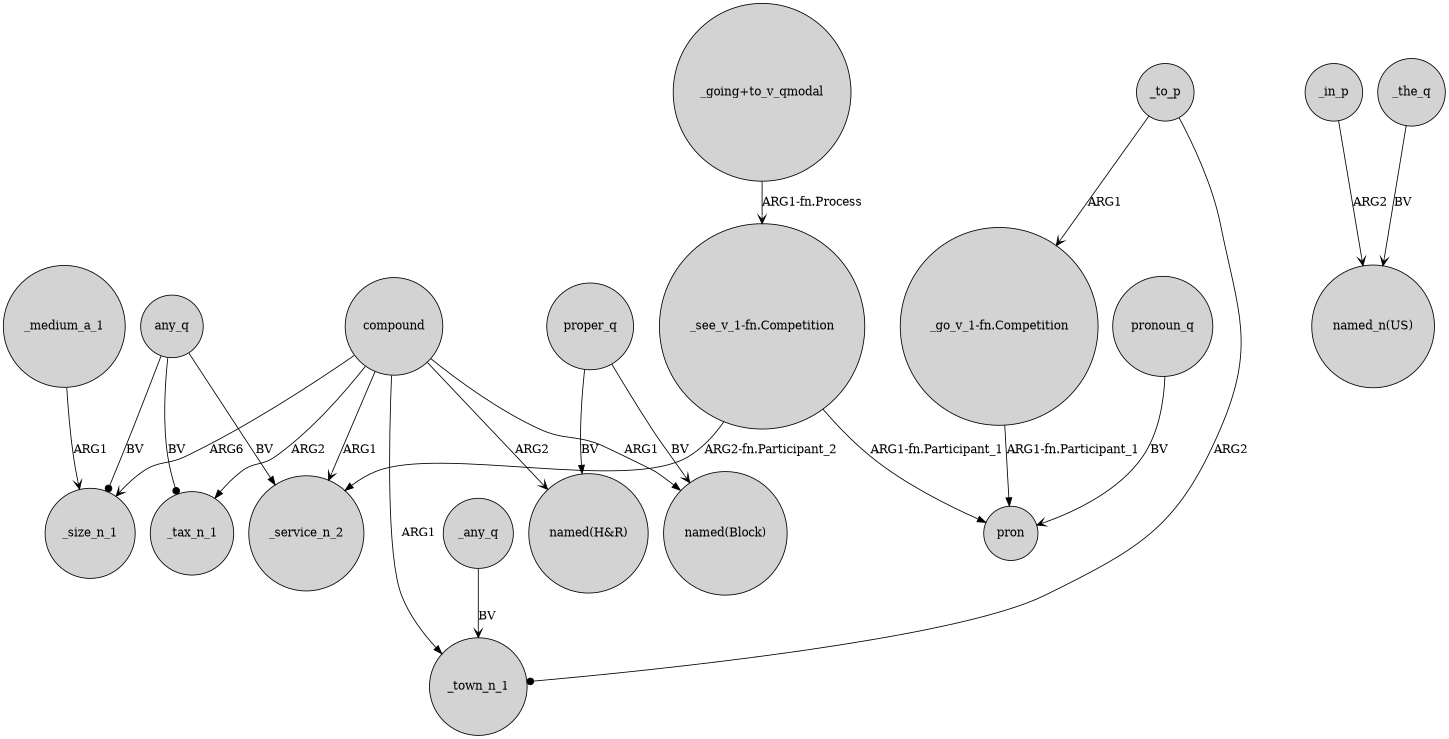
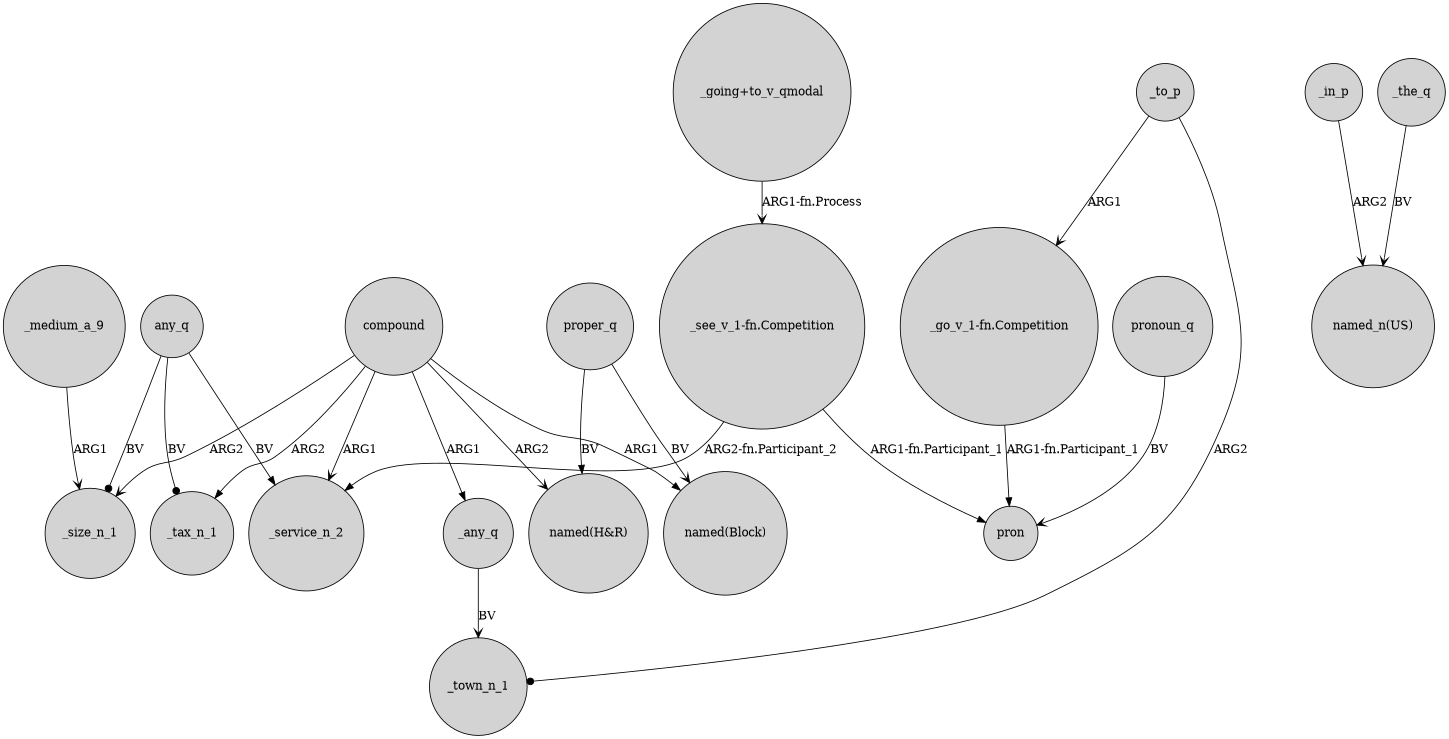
(64, 326) -> (64, 326)
(227, 450) -> (227, 450)
(391, 517) -> (437, 432)
